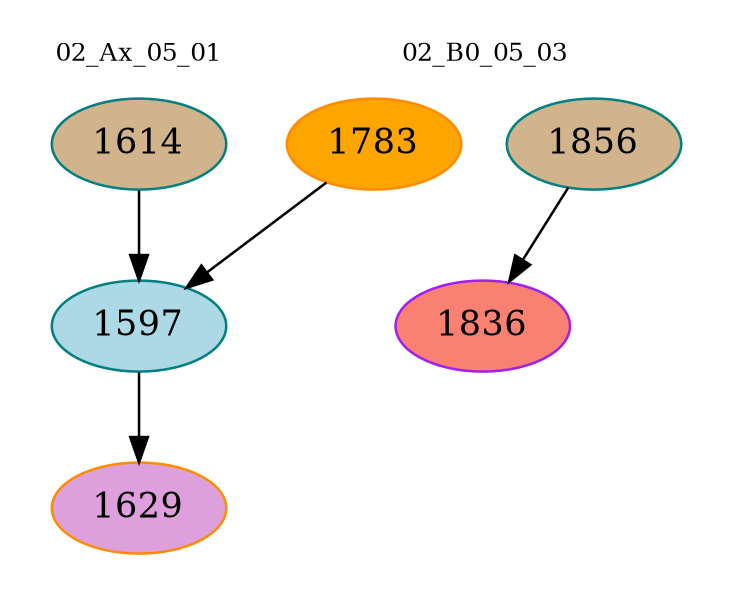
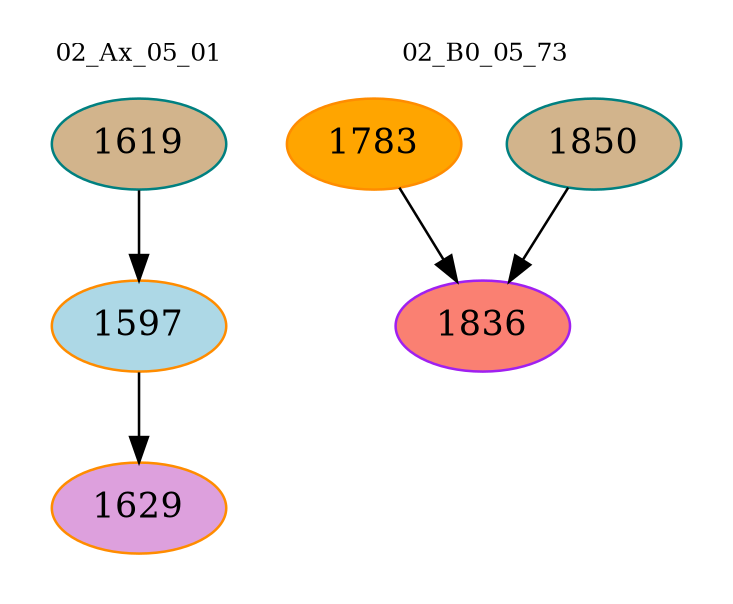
(485, 54) -> (485, 54)
(139, 144) -> (139, 144)
(594, 144) -> (594, 144)
(285, 214) -> (421, 224)
(139, 326) -> (139, 326)
